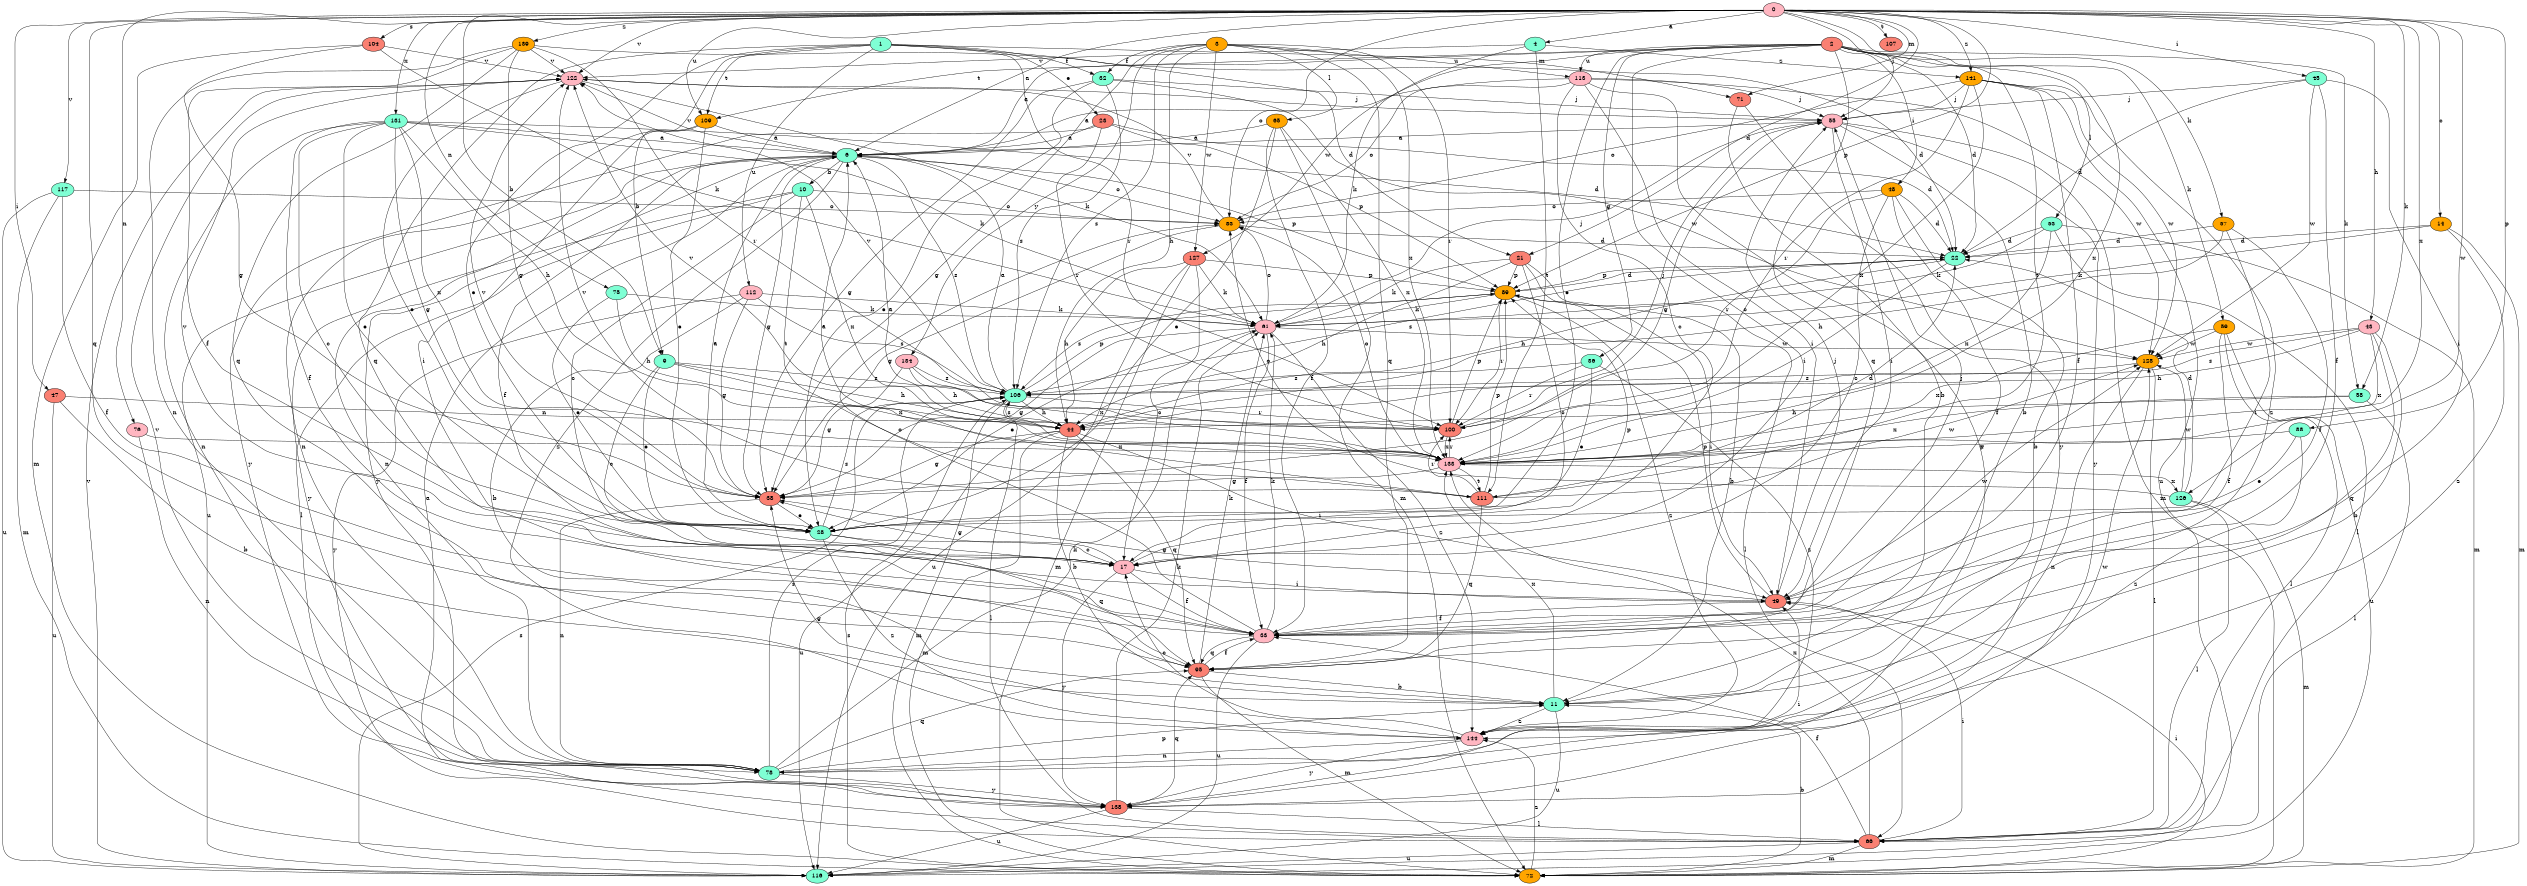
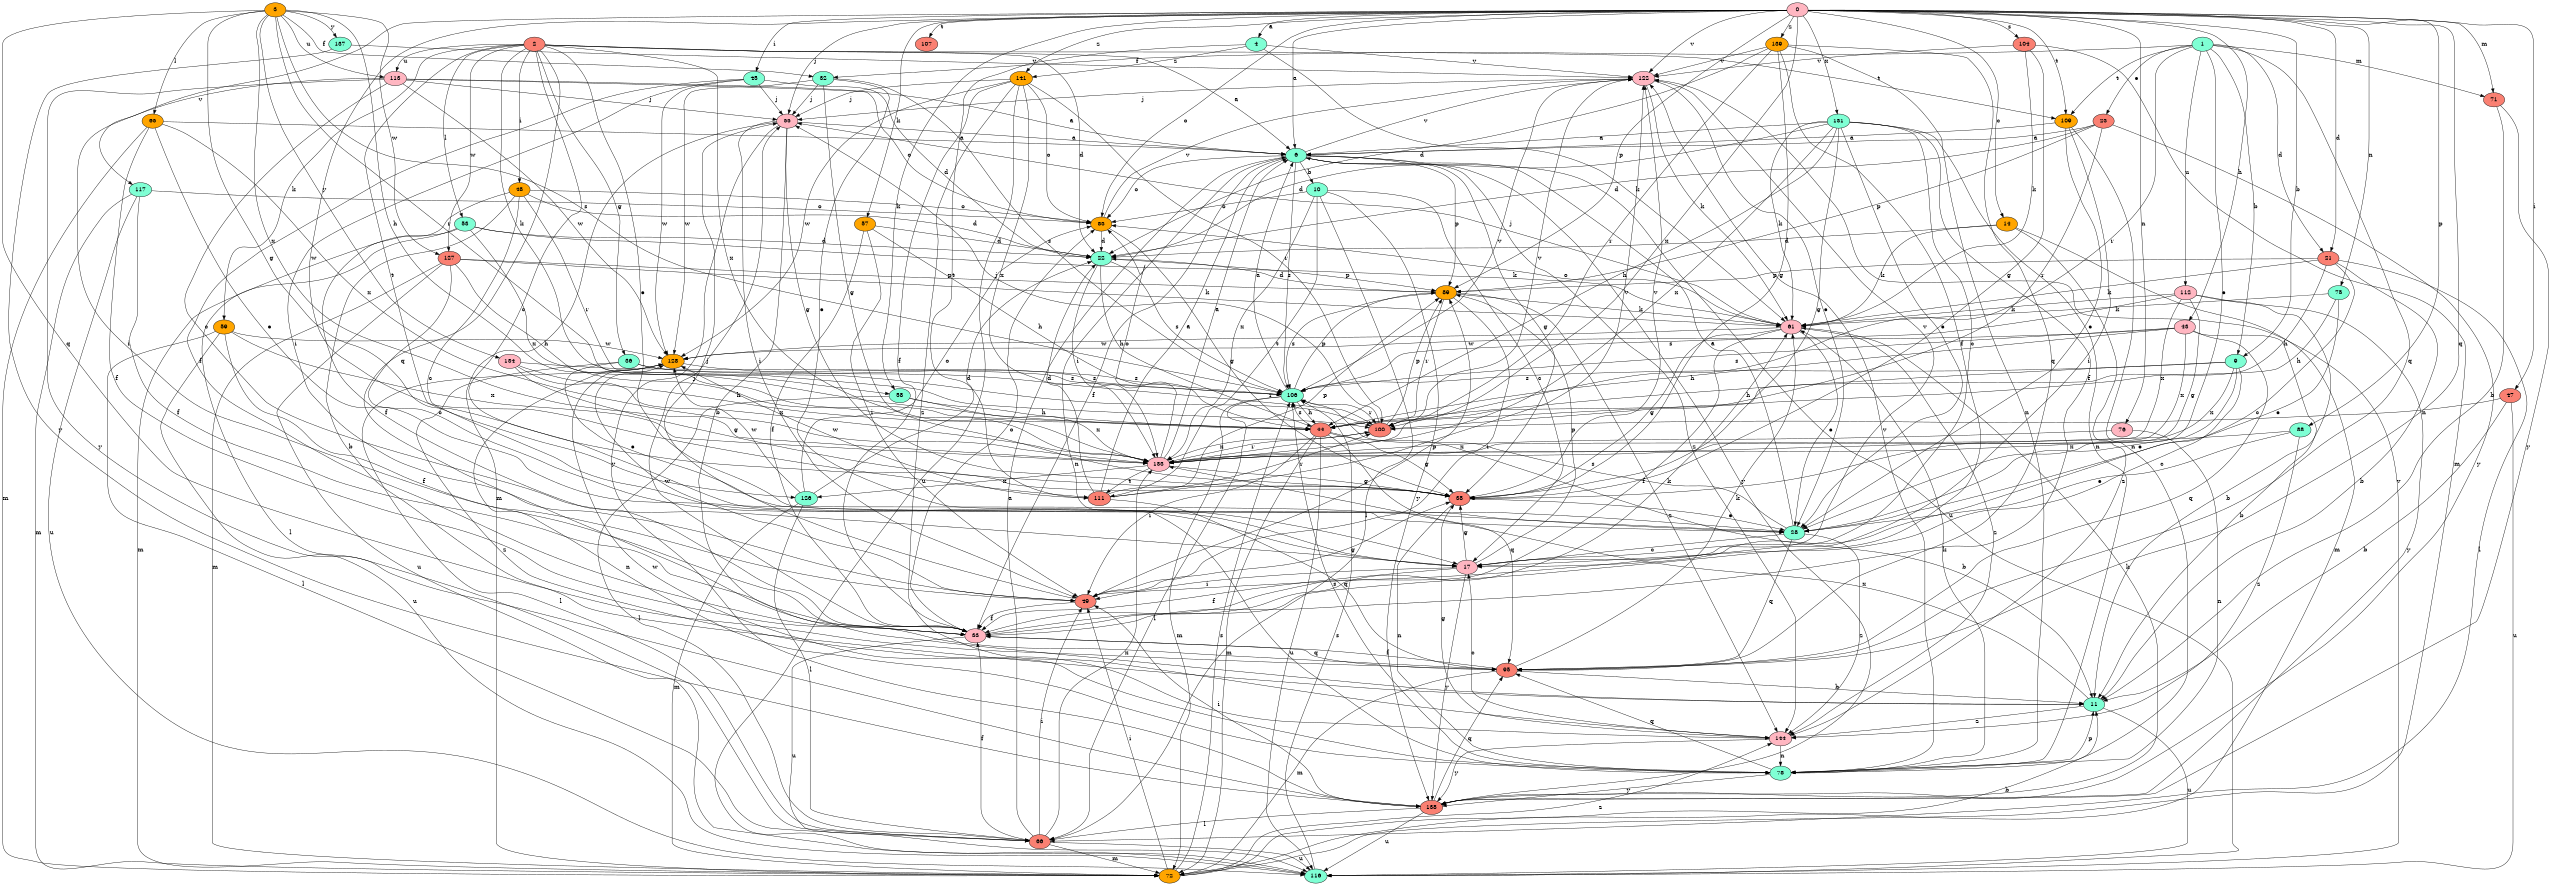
none -> (340, 44)
(695, 61) -> (2057, 61)
none -> (1673, 443)
